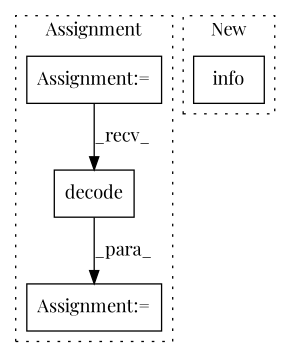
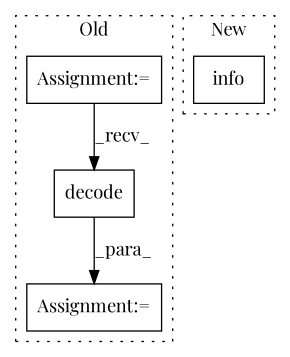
(94, 31) -> (94, 31)
